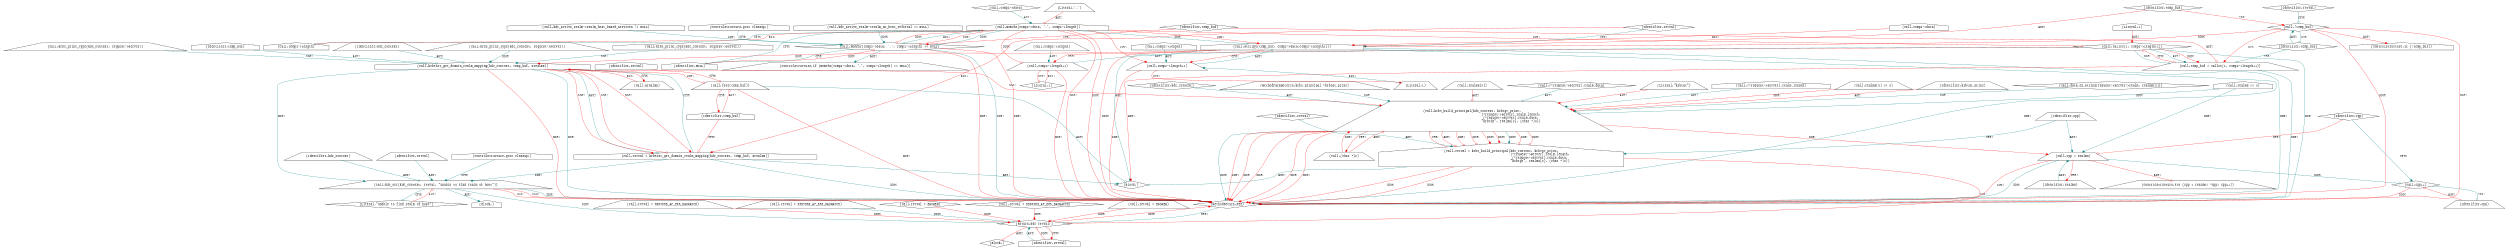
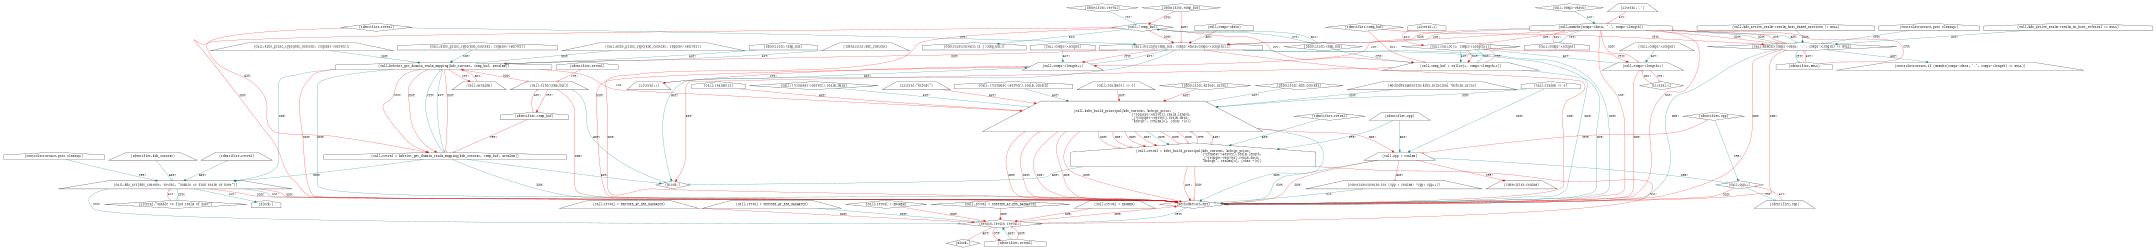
(818, 35) -> (1835, 39)
(2348, 36) -> (1063, 36)
(853, 56) -> (1810, 56)
(1472, 86) -> (719, 86)
(1963, 86) -> (1205, 86)
(2111, 86) -> none
(1344, 156) -> none
(2060, 171) -> none
(1917, 203) -> (1290, 197)
(1034, 224) -> (1000, 224)
